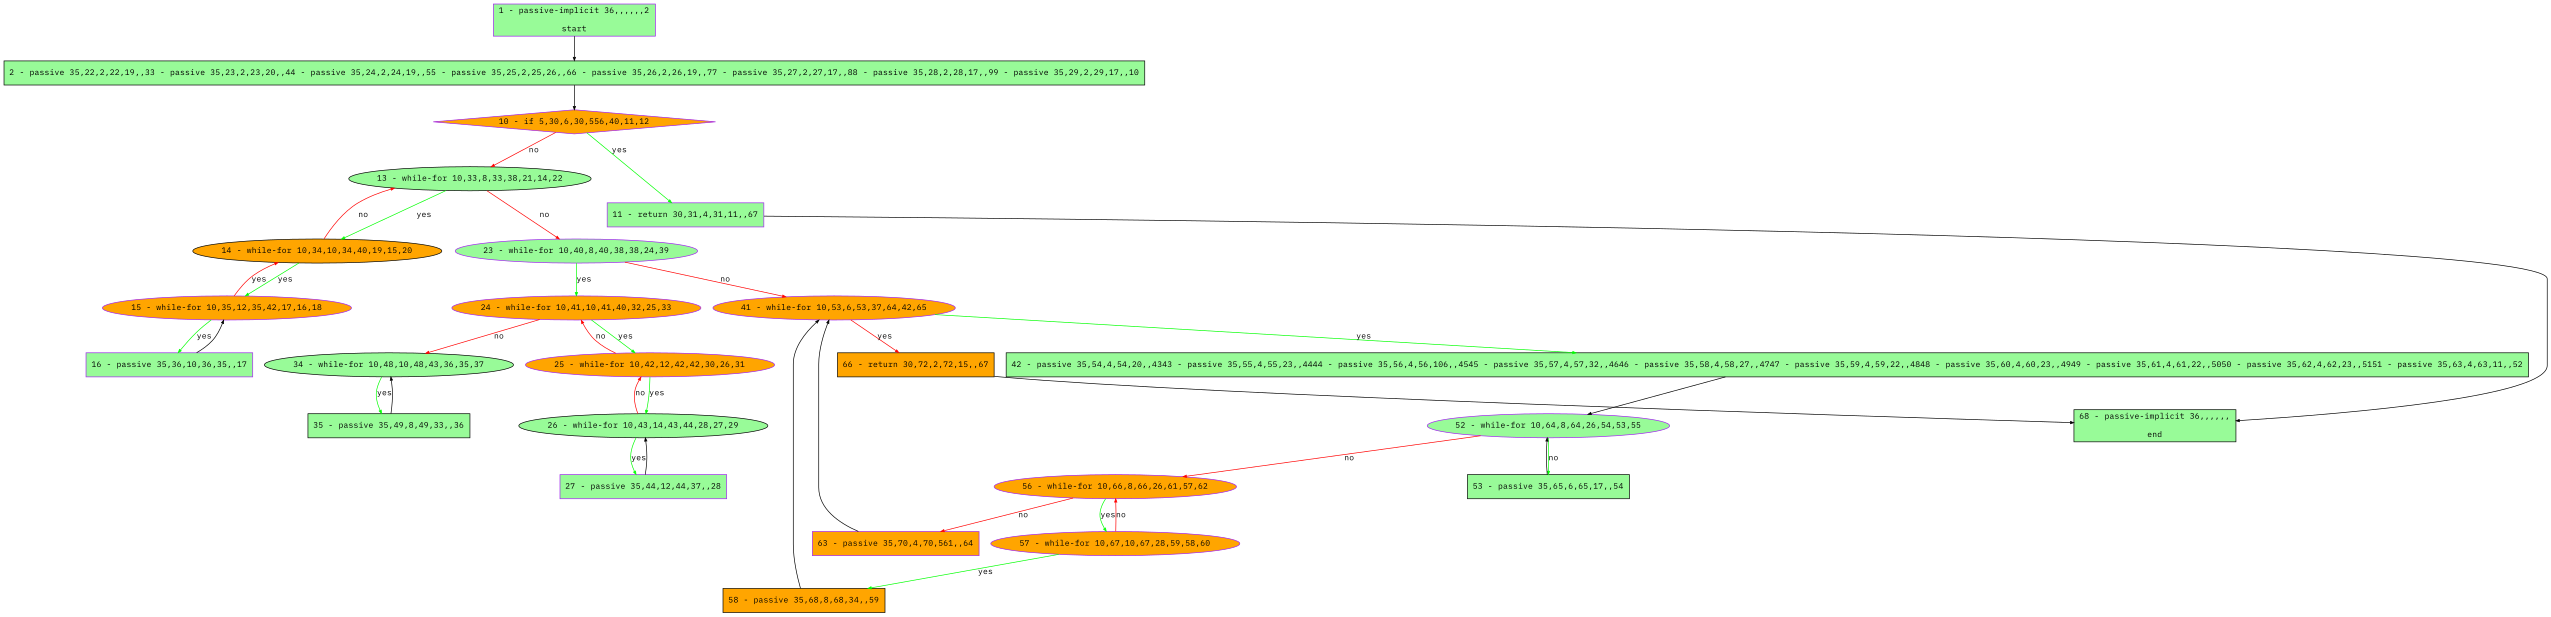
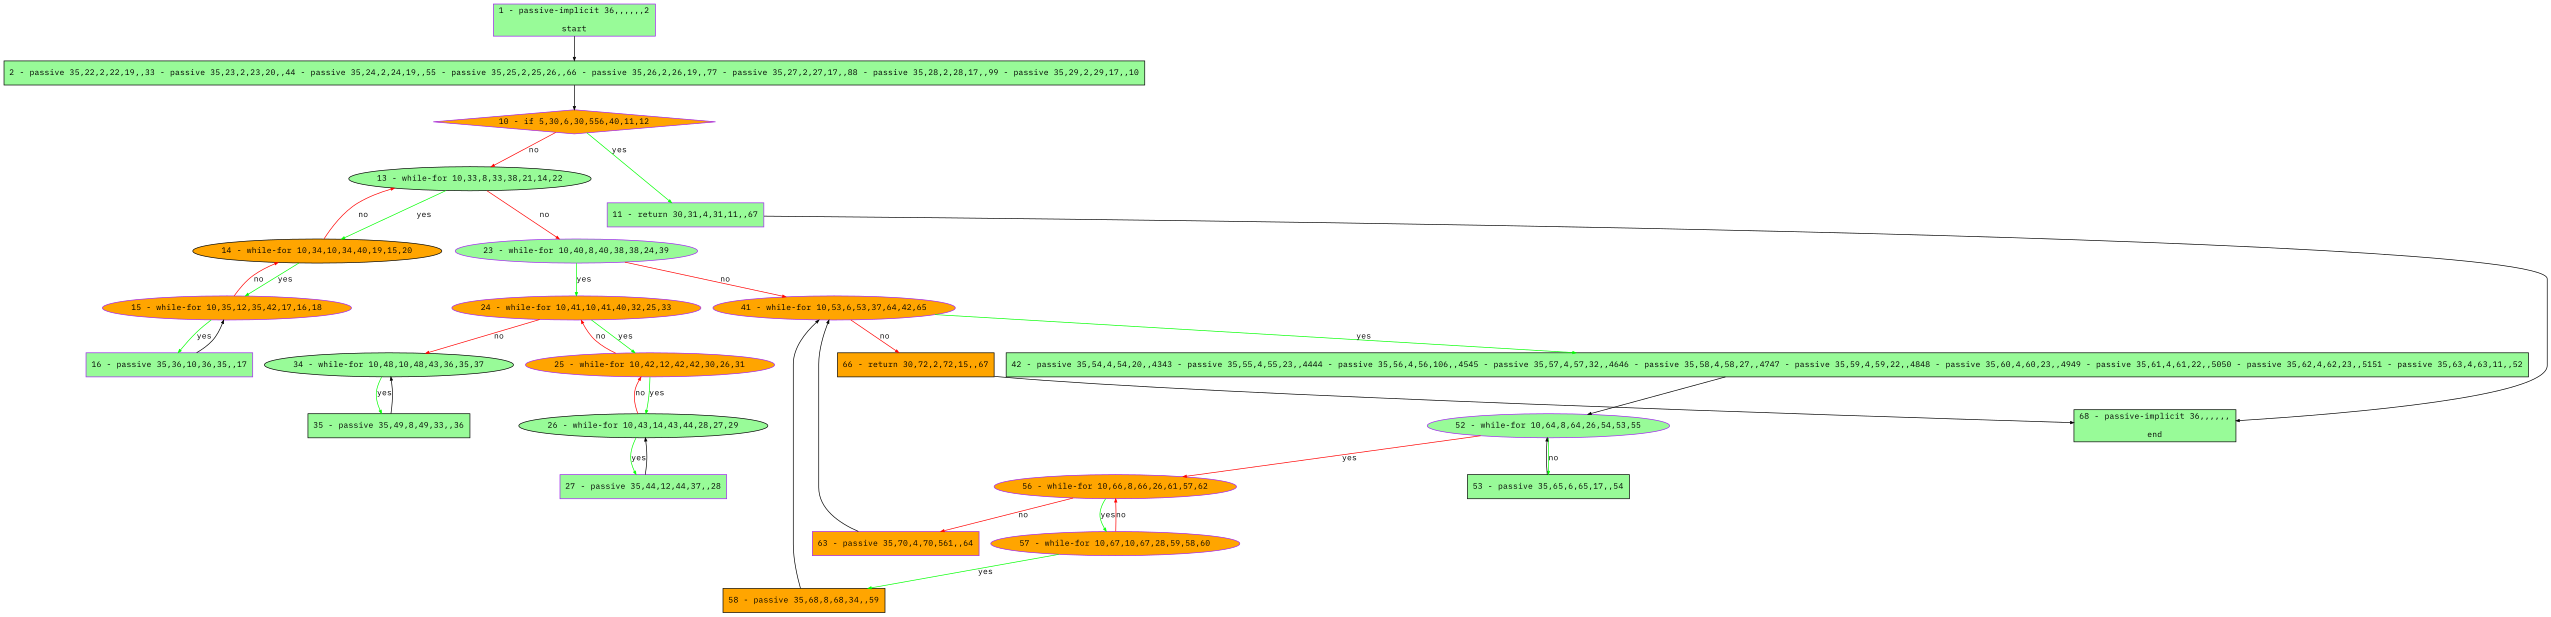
(259, 279) -> (259, 279)
(885, 336) -> (885, 336)
(1350, 458) -> (1350, 458)
